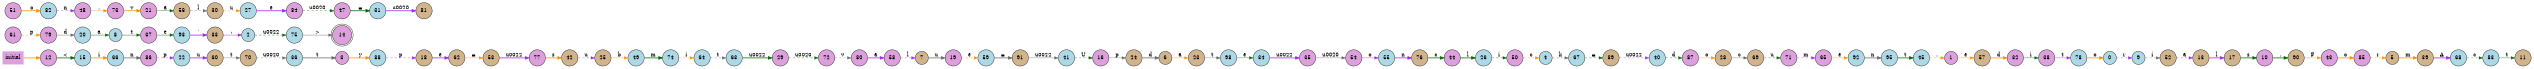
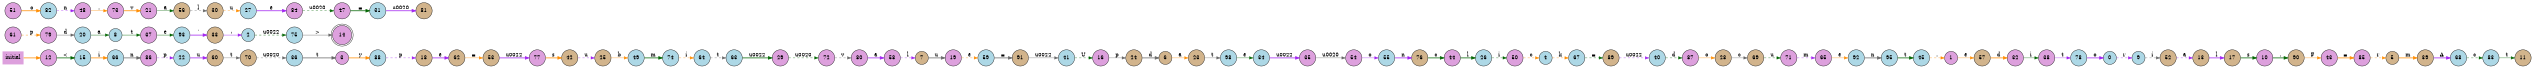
(2346, 55) -> (2346, 55)
(1559, 58) -> (1559, 58)
(2093, 58) -> (2093, 58)
